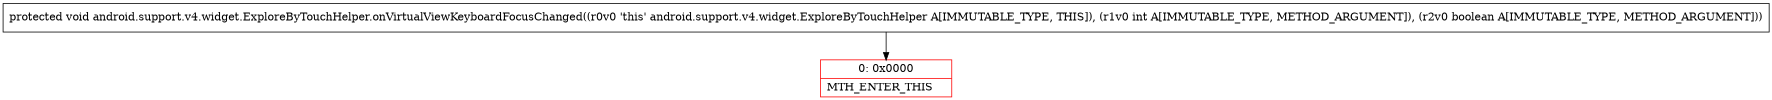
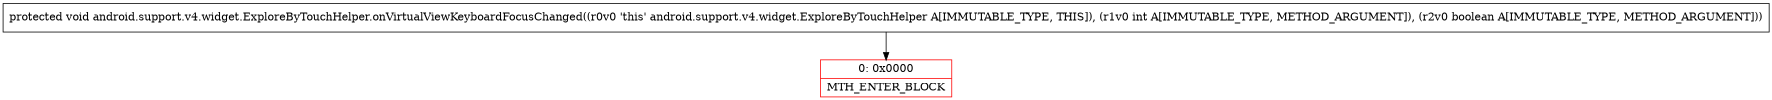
(880, 87) -> (886, 87)
